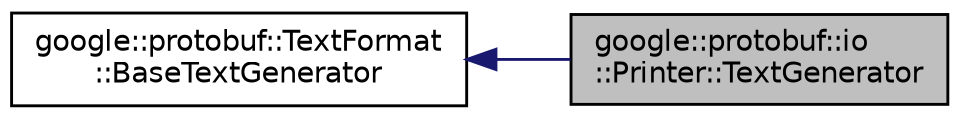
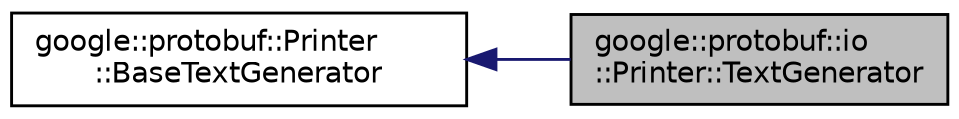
(239, 59) -> (239, 59)
